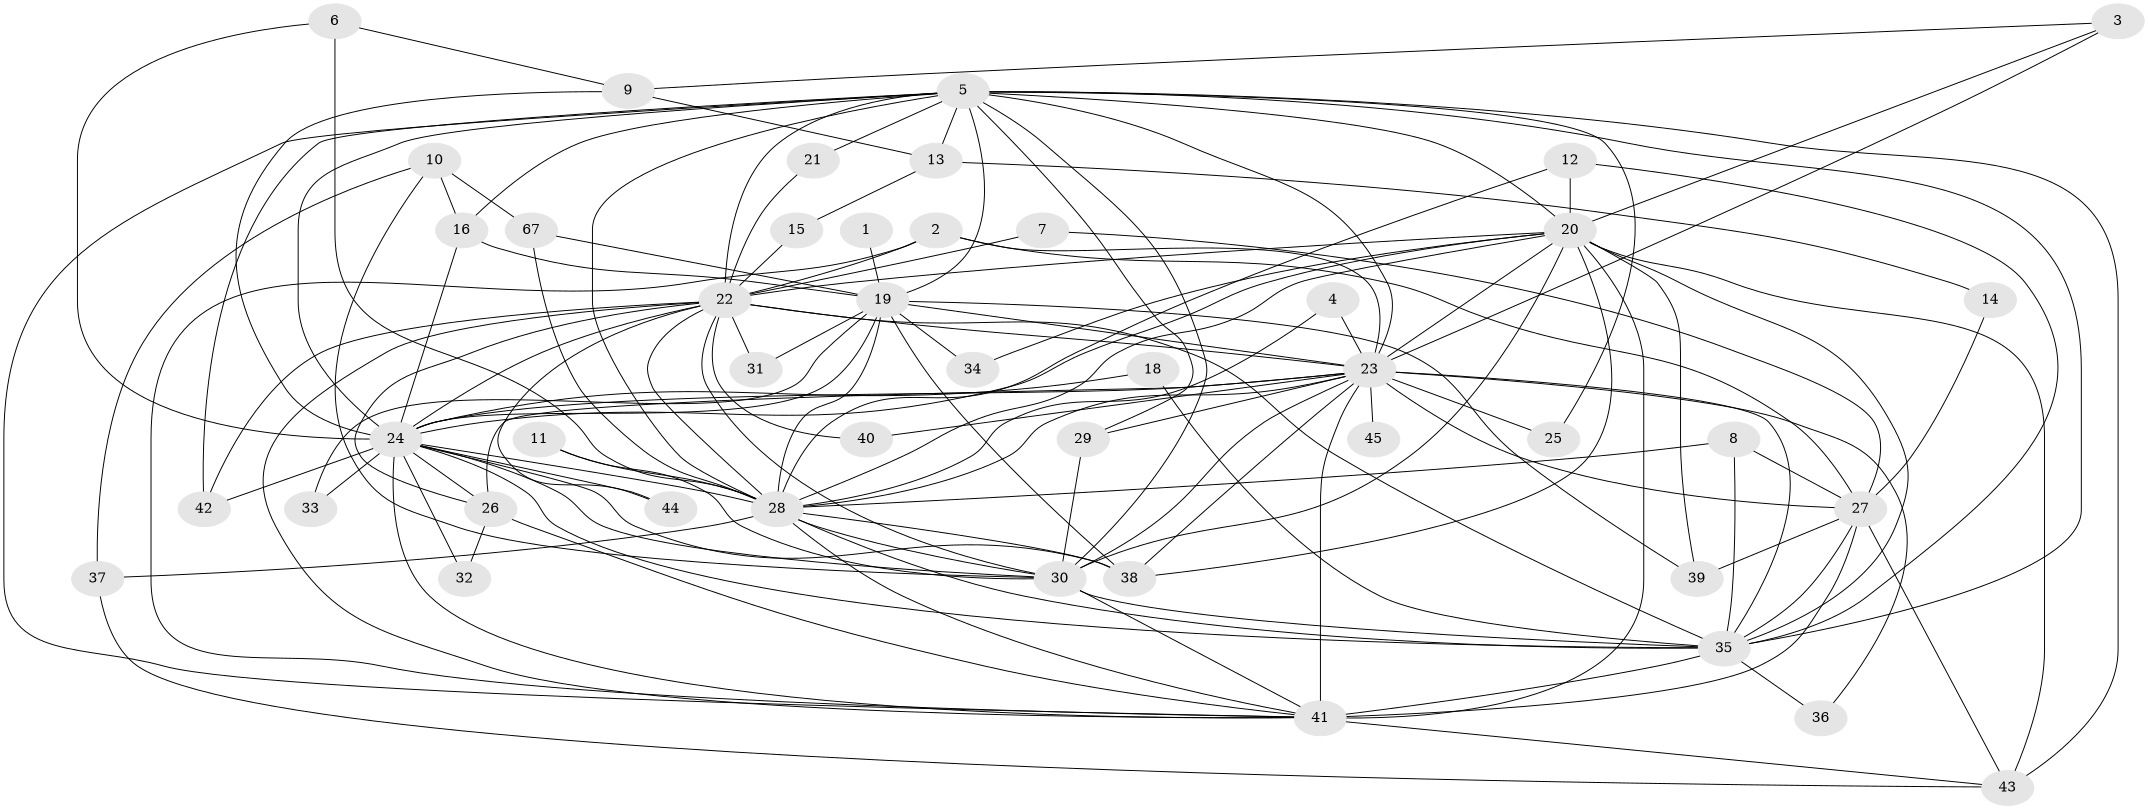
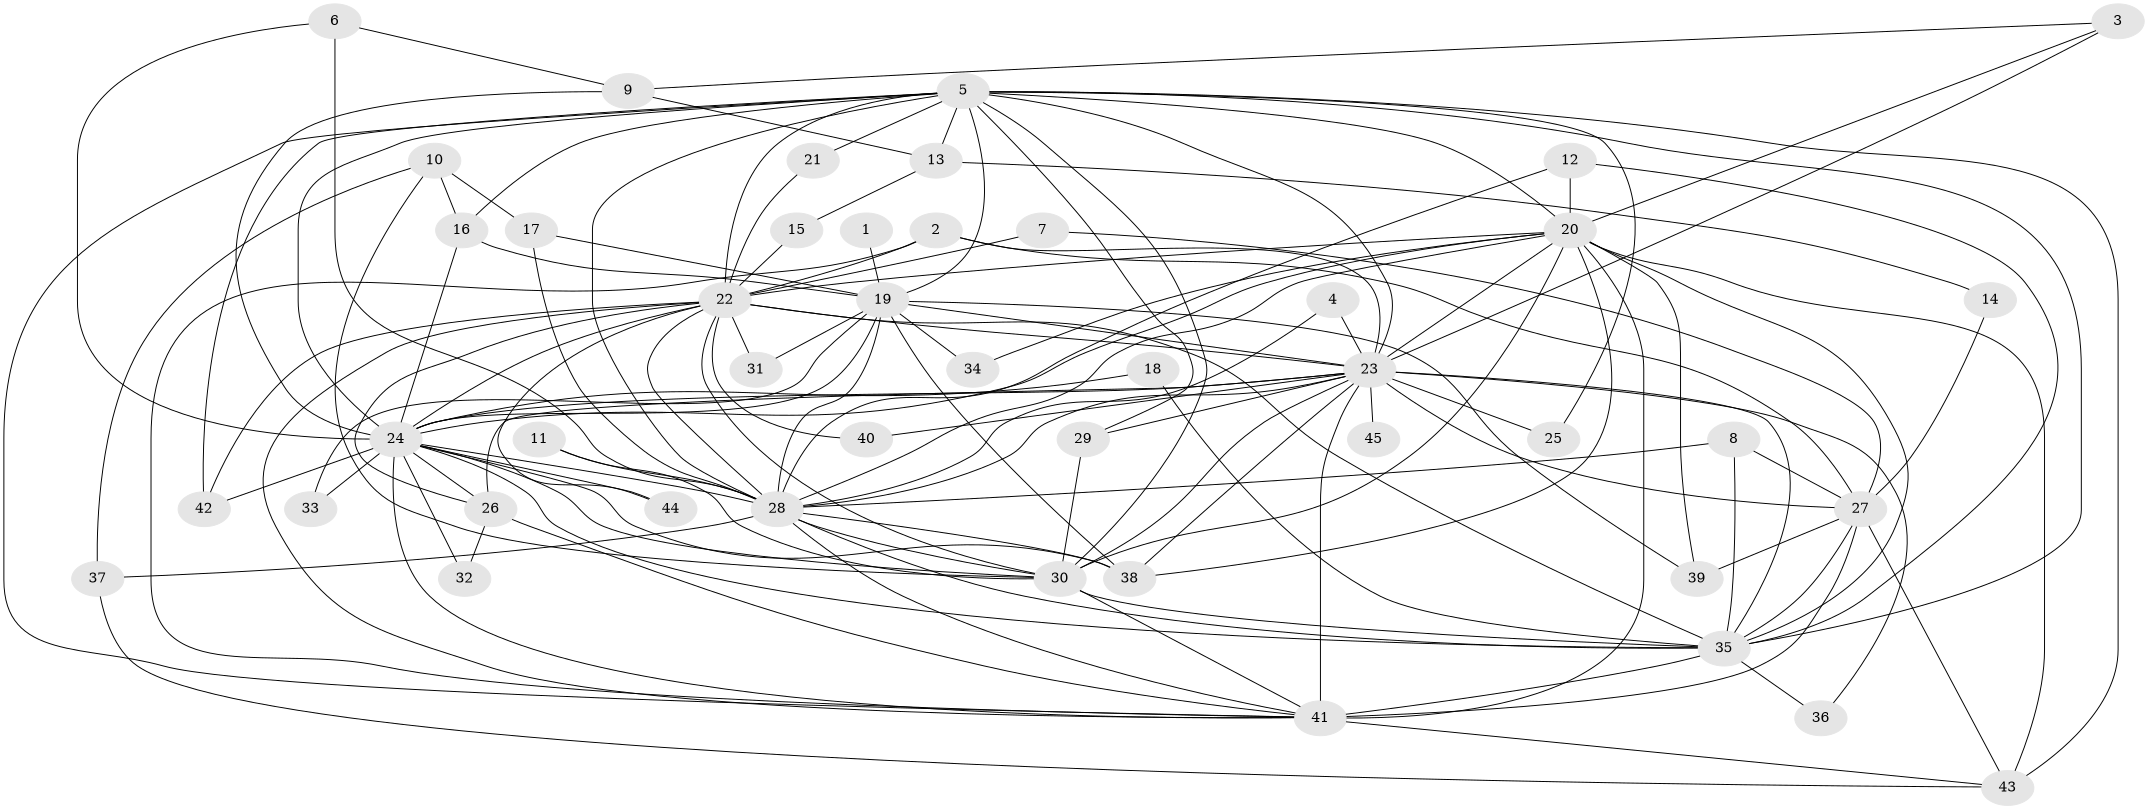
(531, 230) -> (531, 230)
